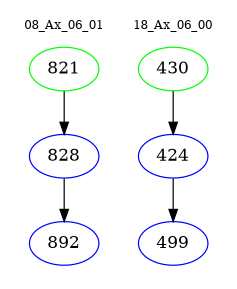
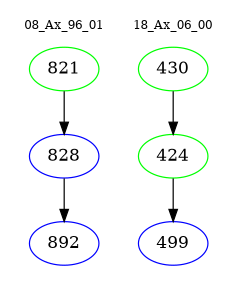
(64, 26) -> (64, 26)
(173, 156) -> (173, 156)
